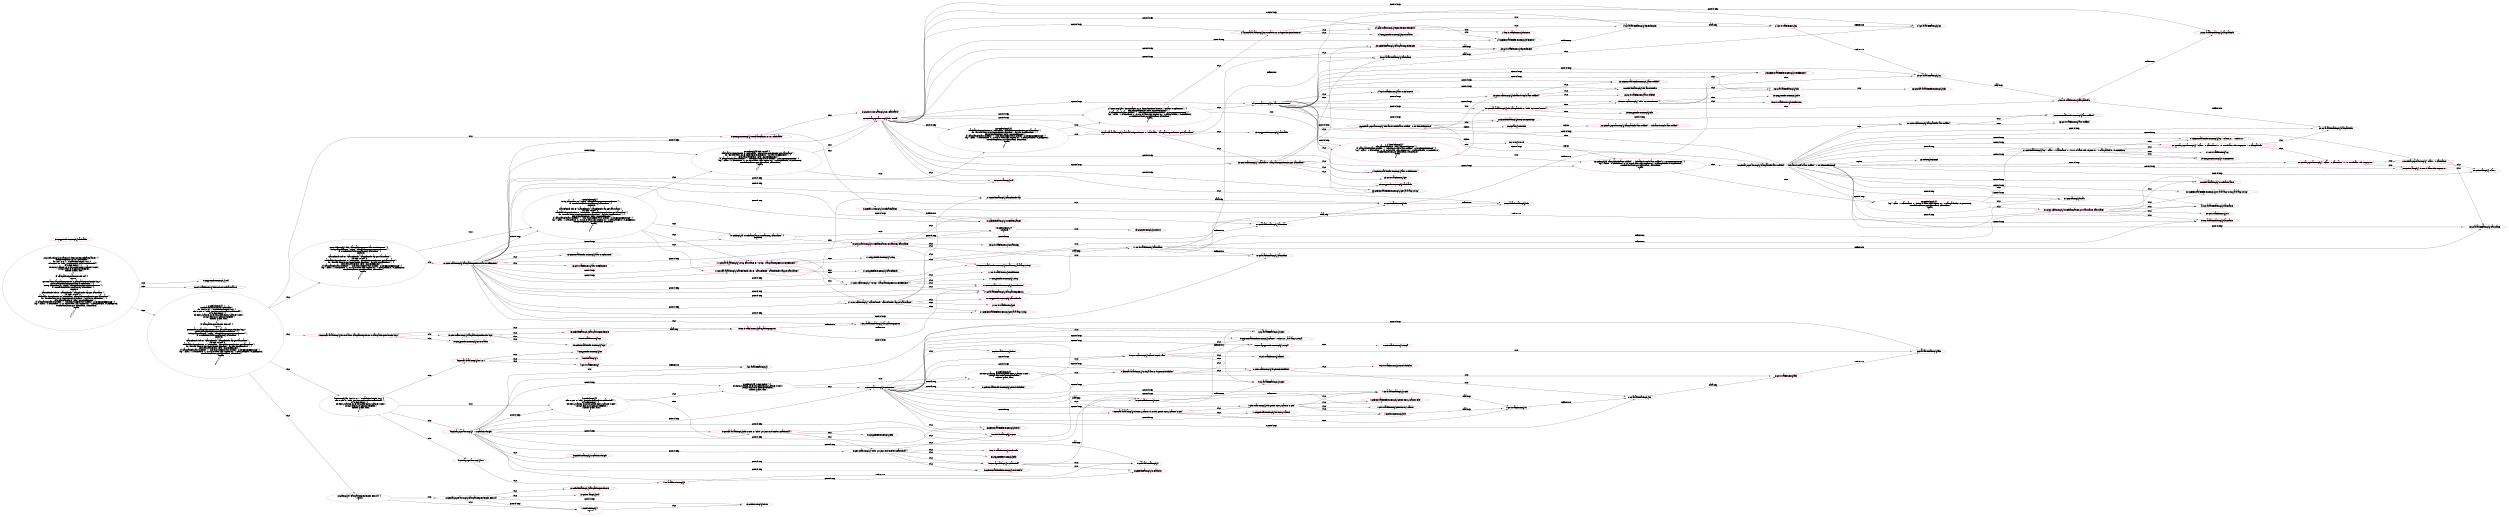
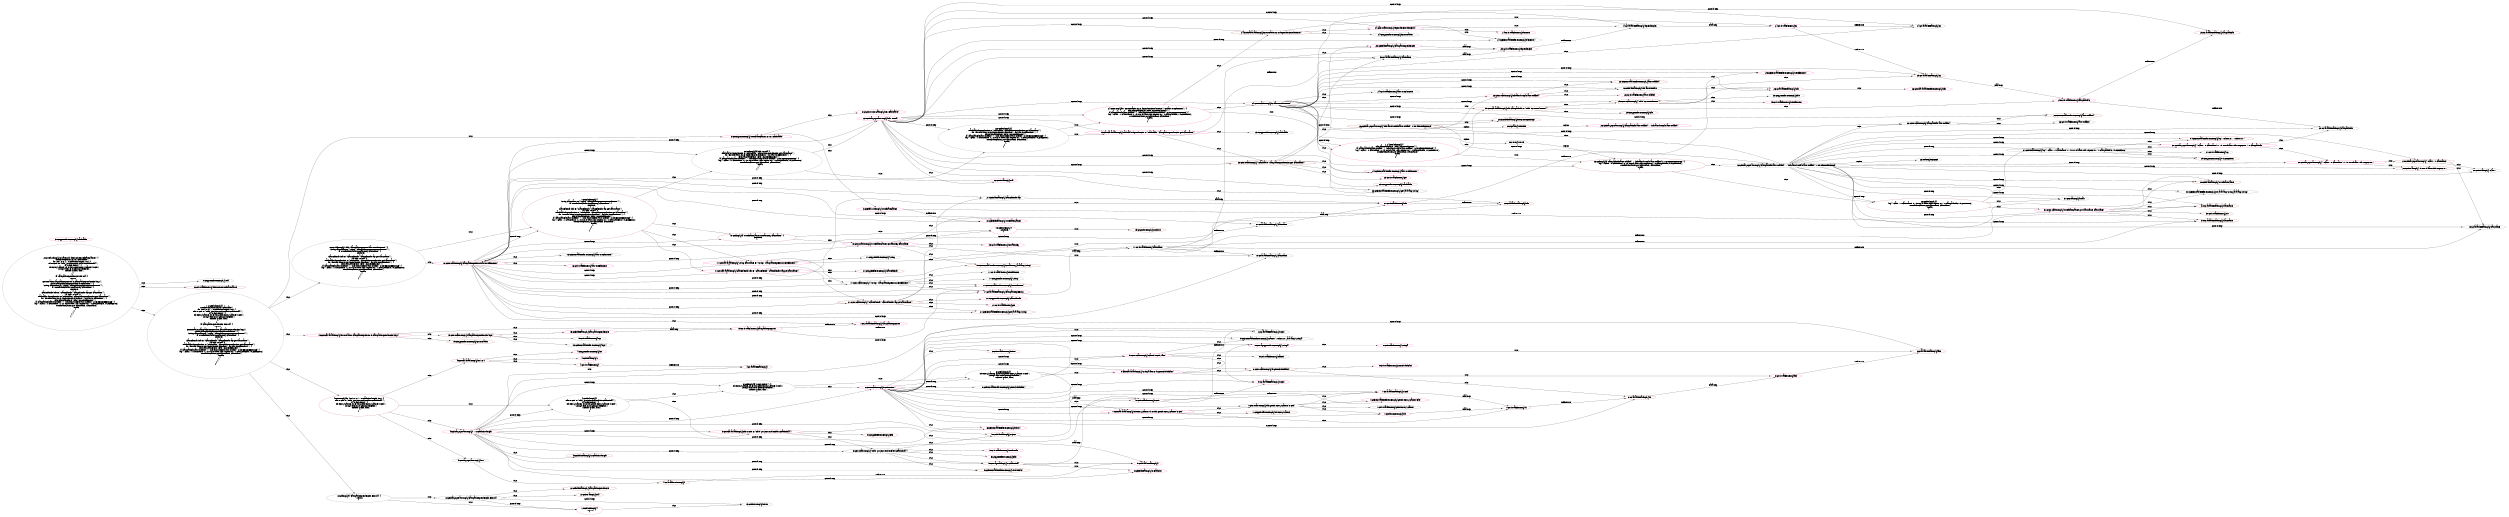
(701, 179) -> (703, 179)
